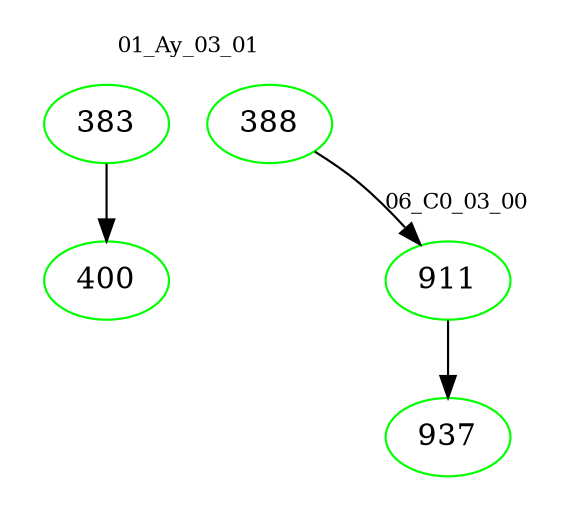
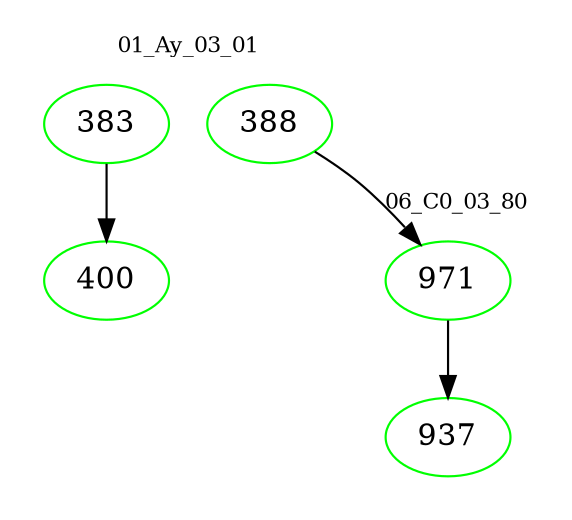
(457, 203) -> (457, 203)
(448, 281) -> (448, 281)
